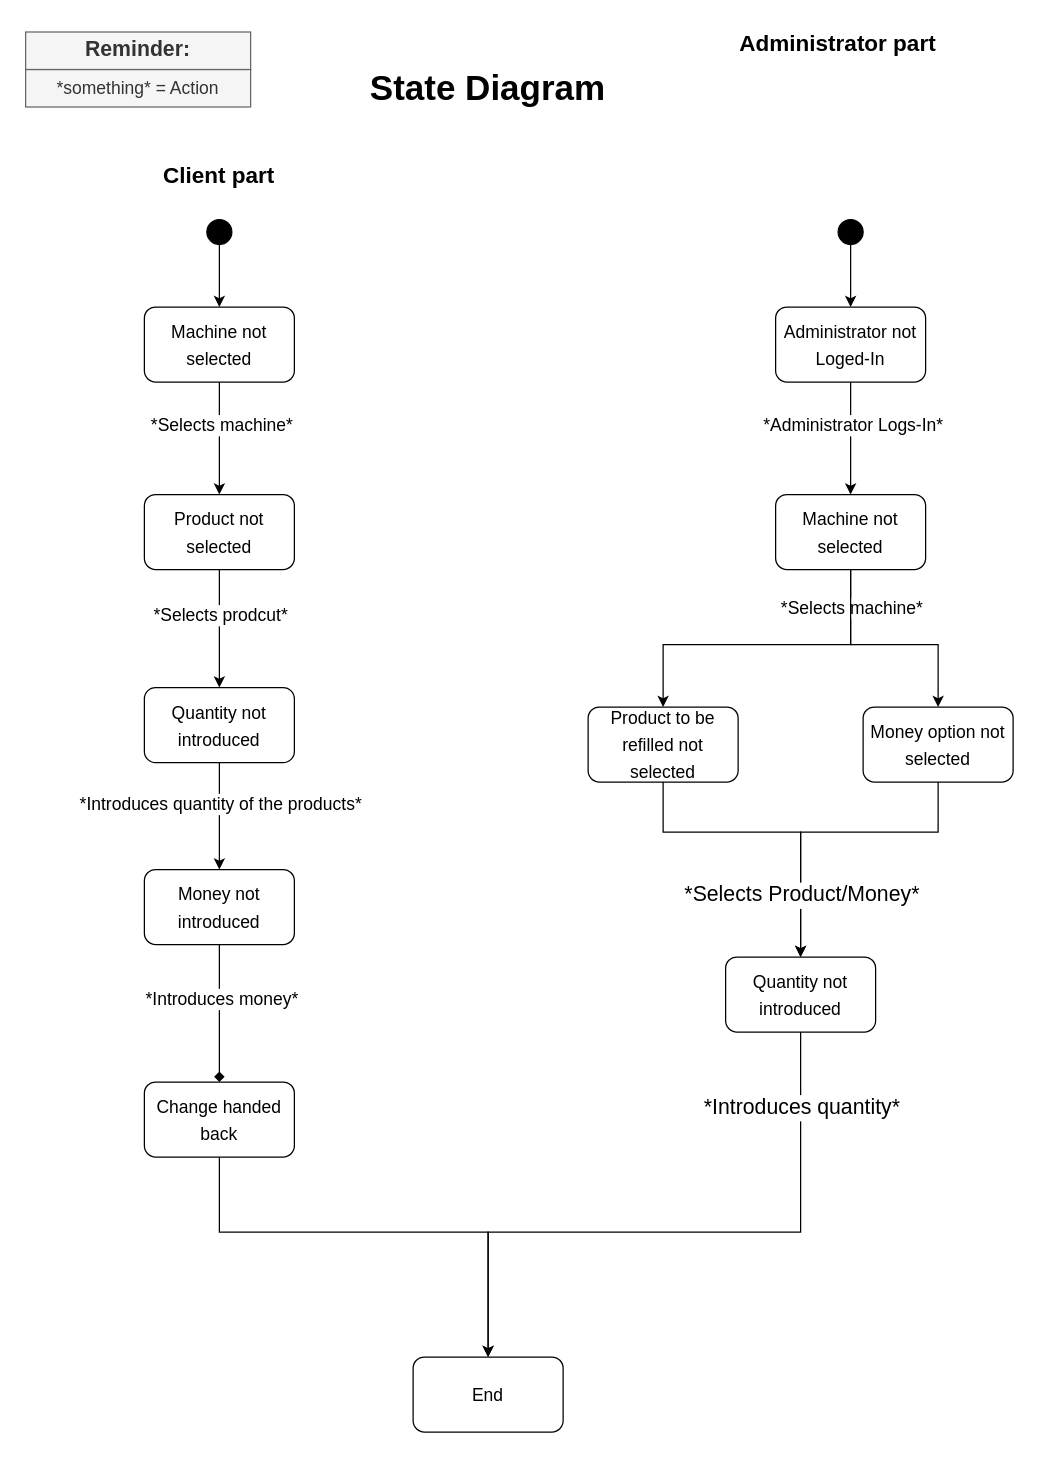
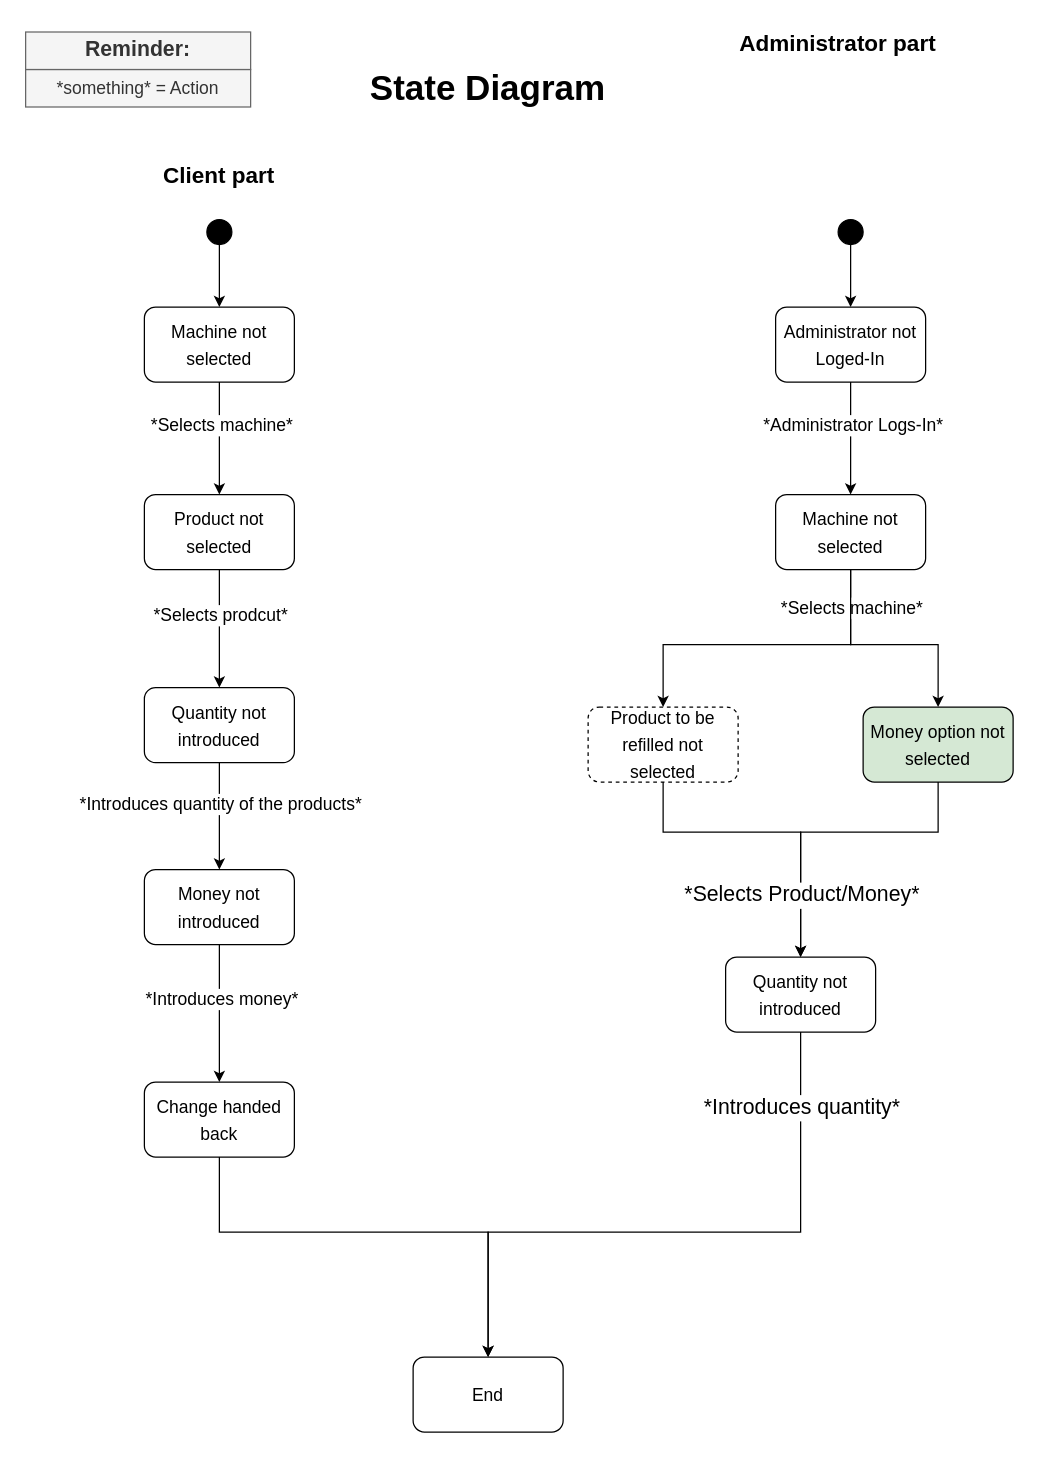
(663, 744) -> (663, 744)
(938, 744) -> (938, 744)
(219, 1071) -> (219, 1072)
